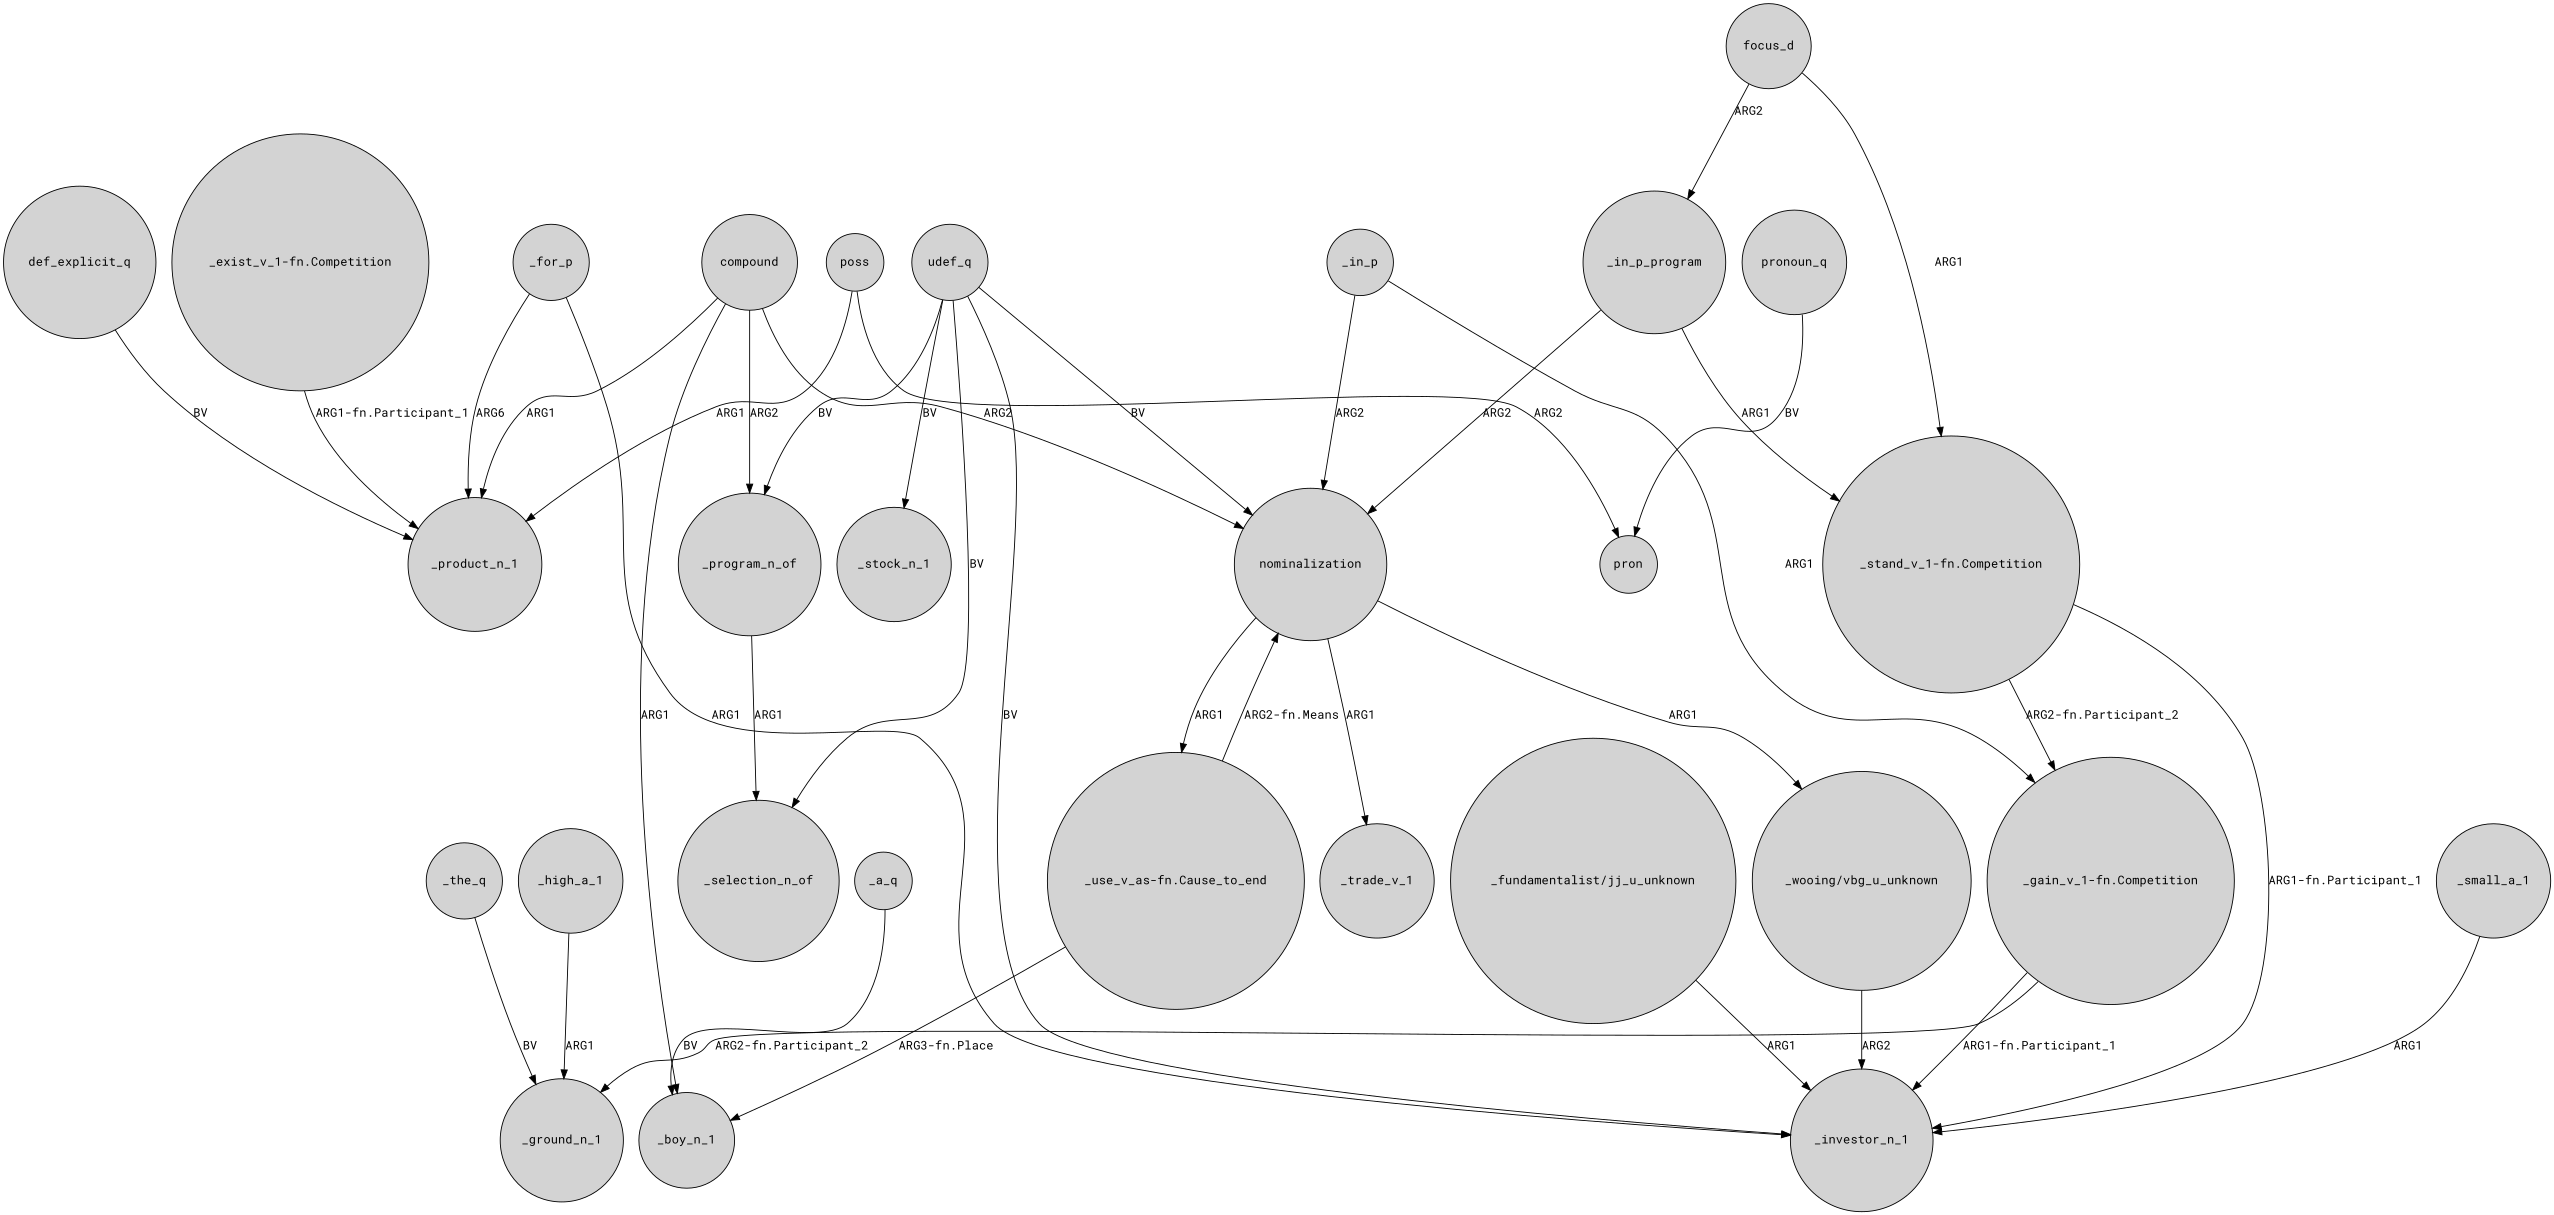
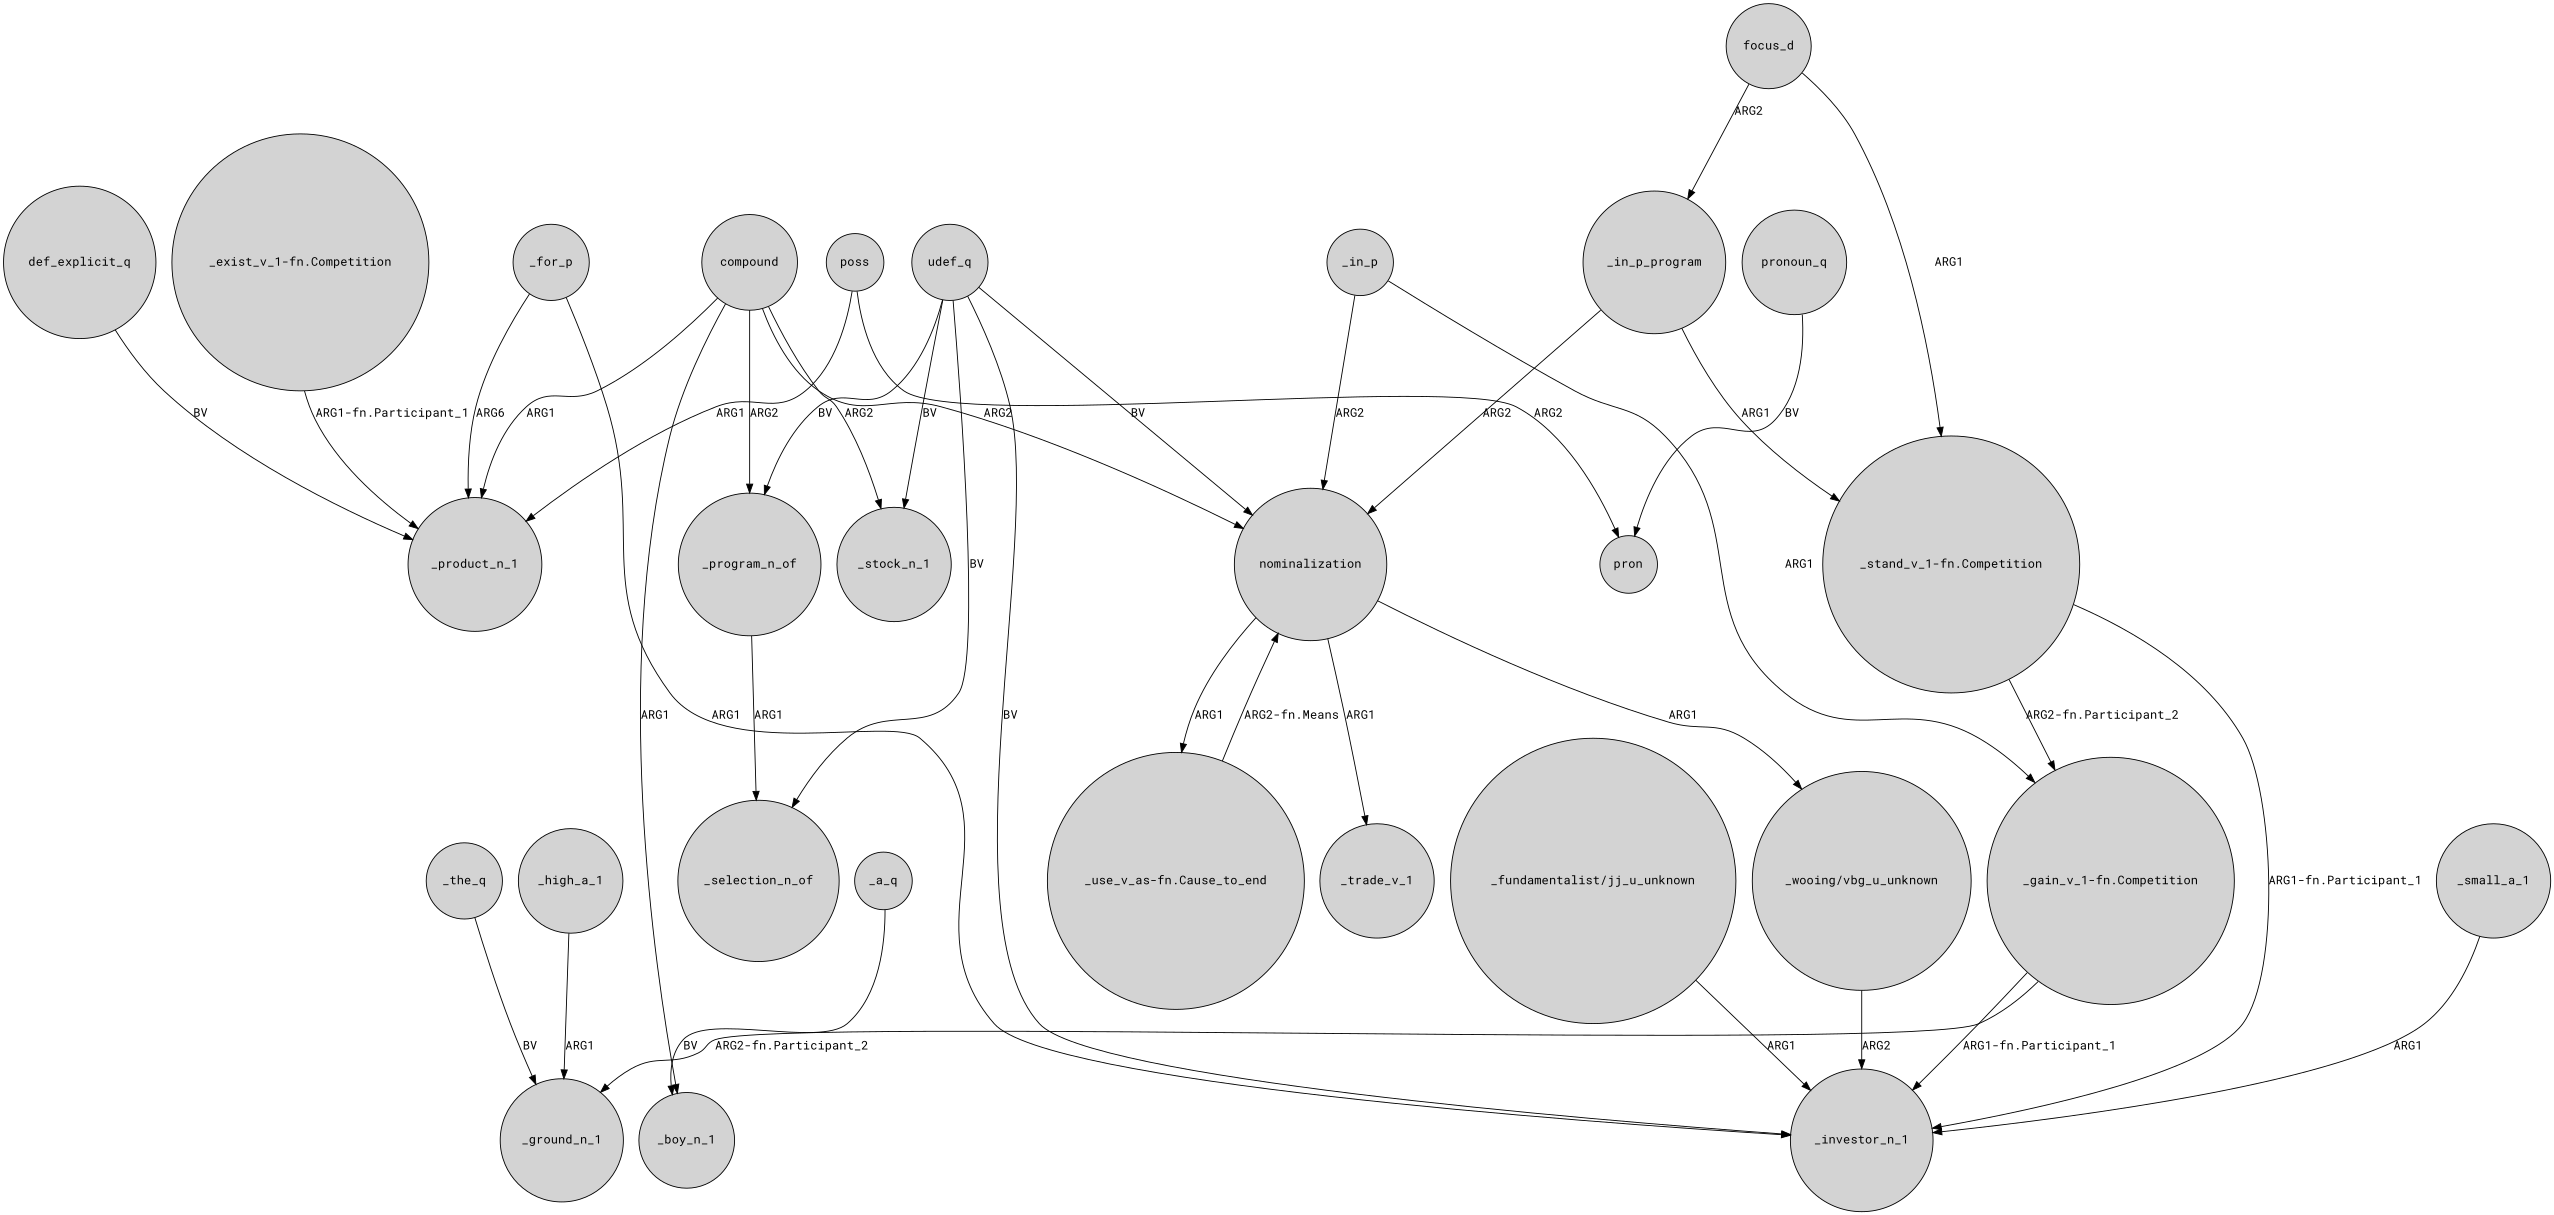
none -> (837, 408)
(896, 1041) -> none
